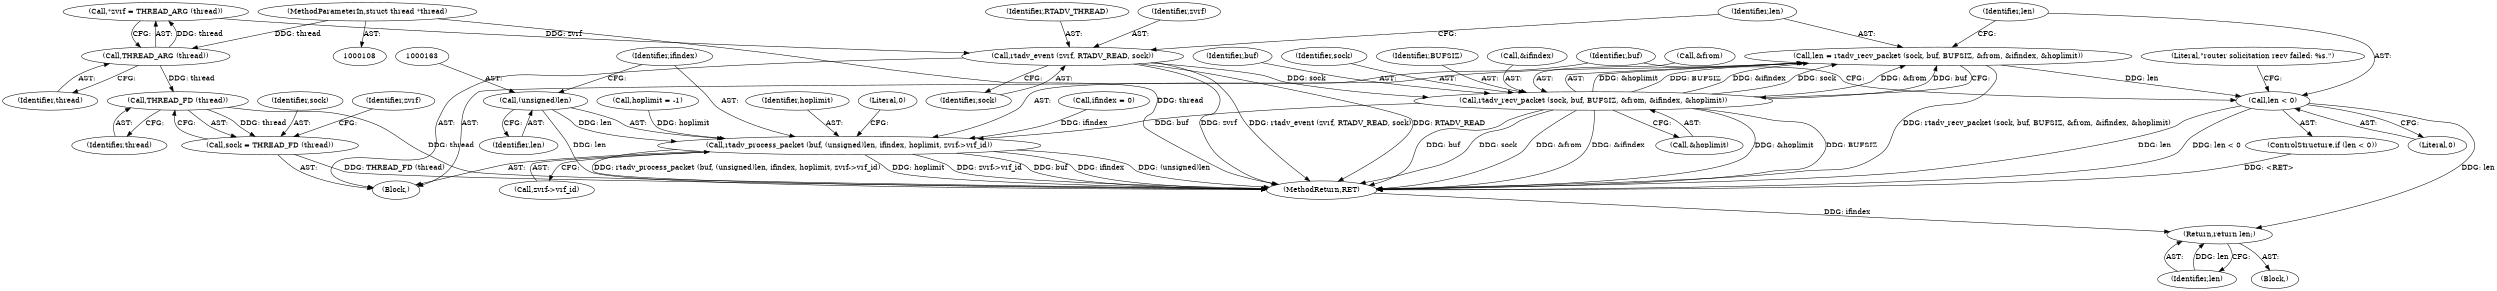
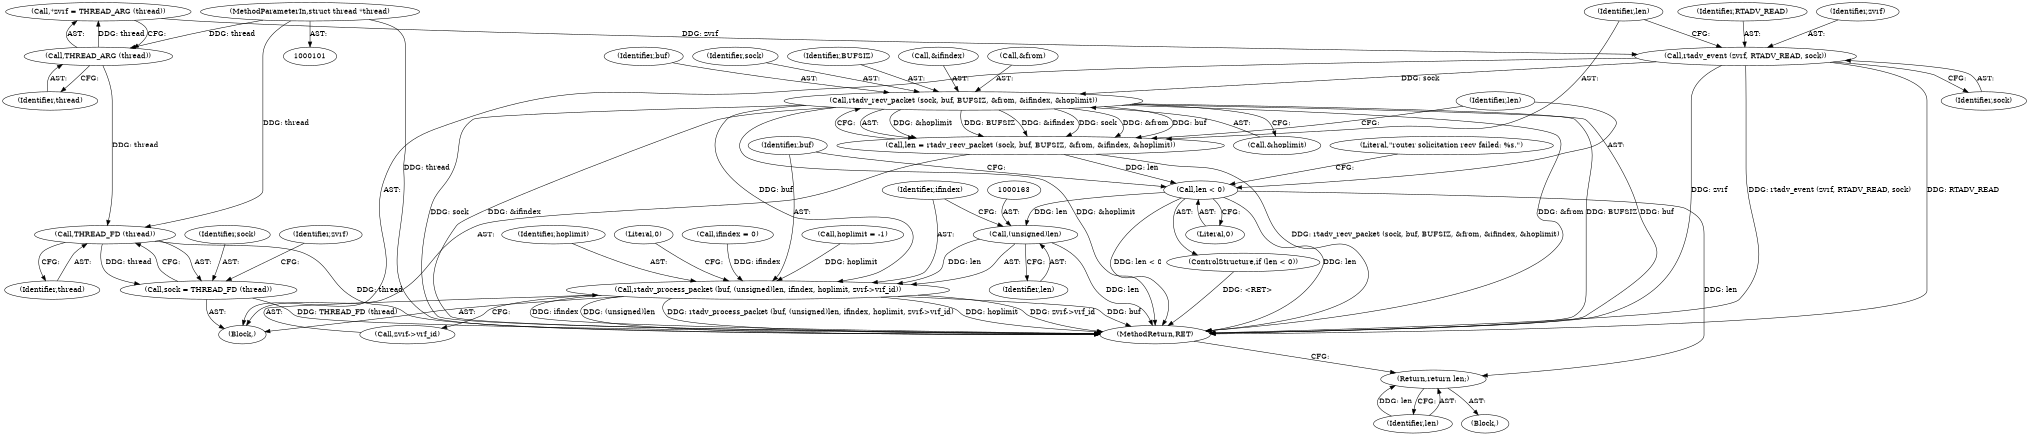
(1057, 12) -> (1742, 12)
(360, 56) -> (310, 56)
none -> (263, 160)
none -> (1092, 198)
(1847, 212) -> (1321, 357)
